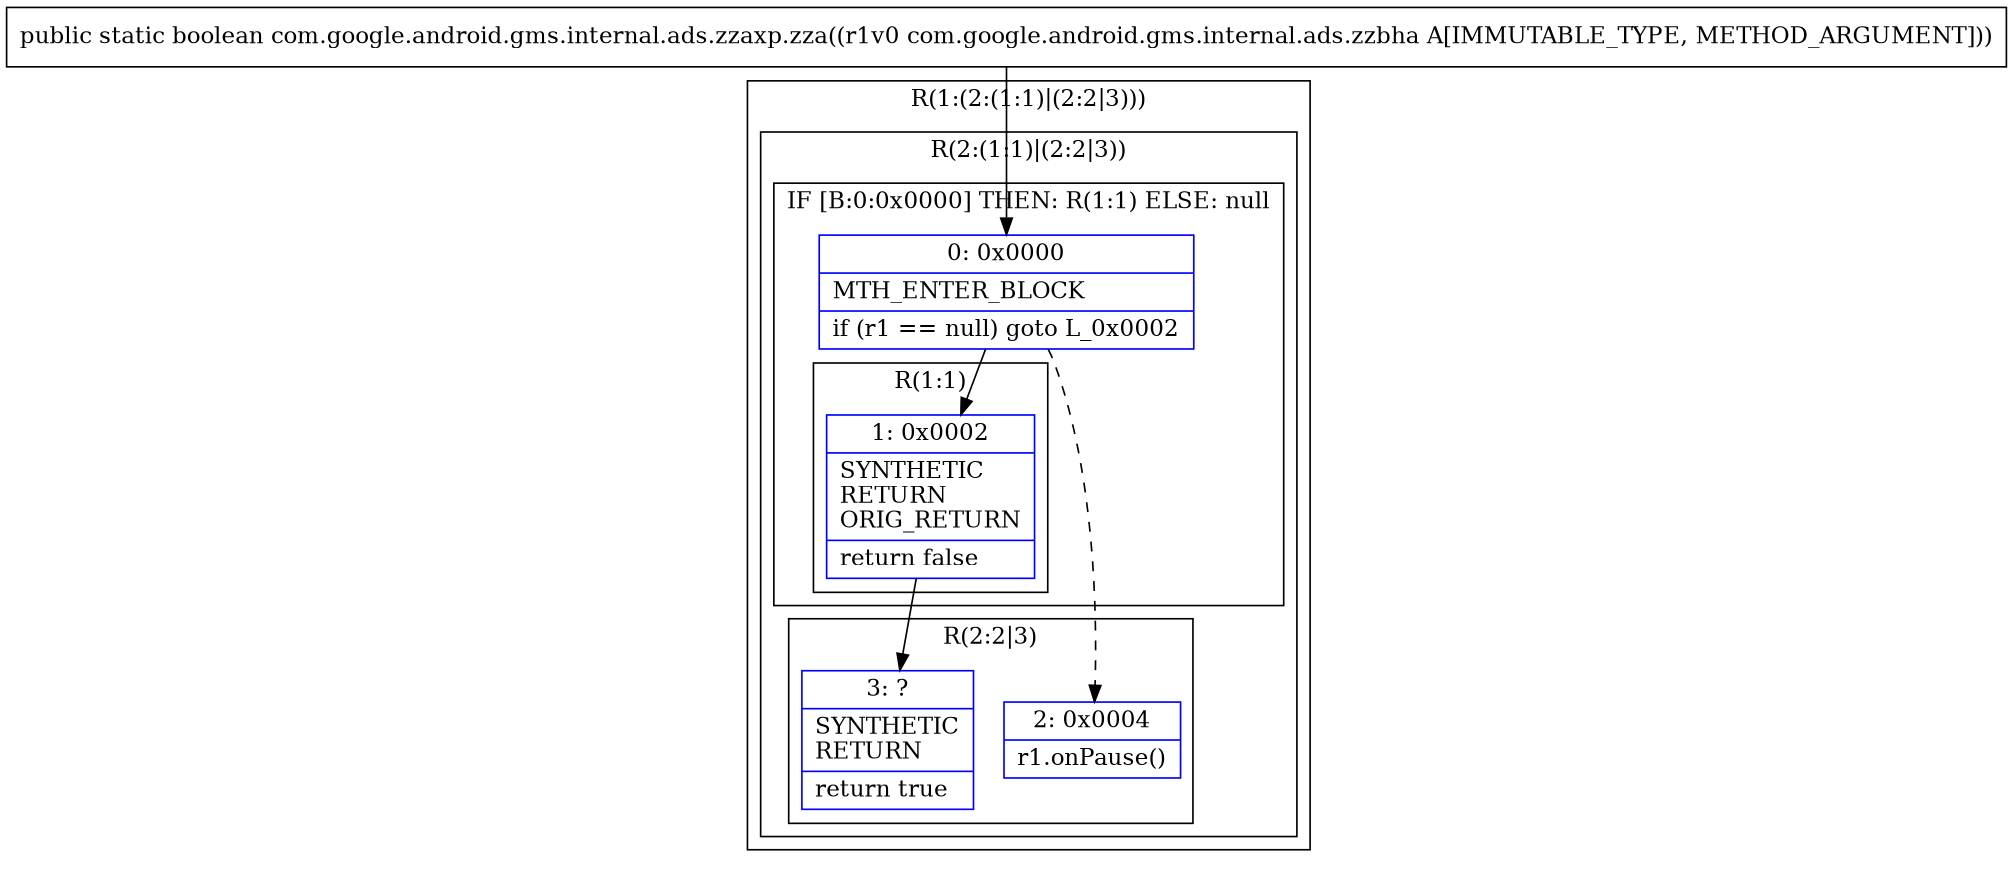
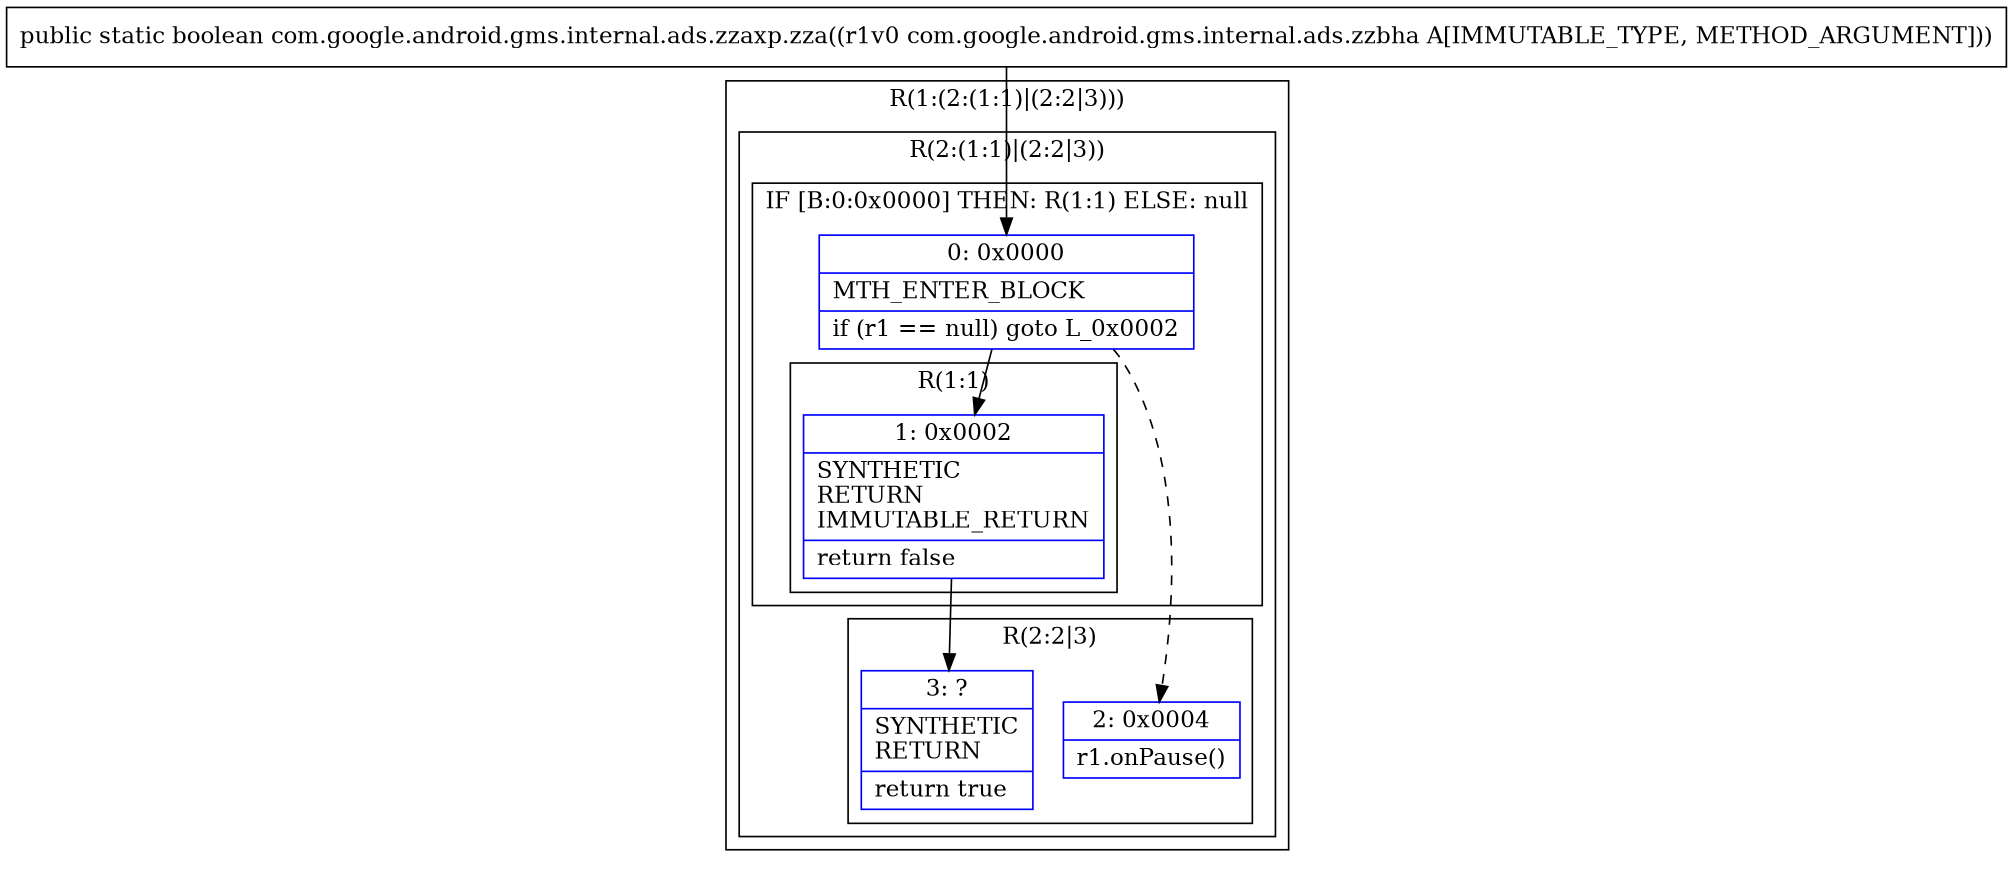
(931, 521) -> (954, 521)
